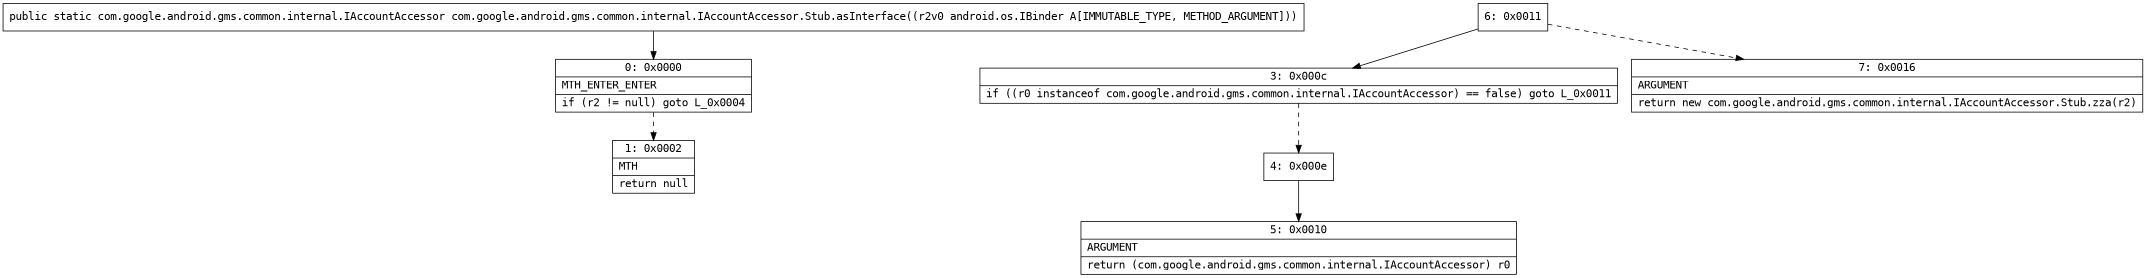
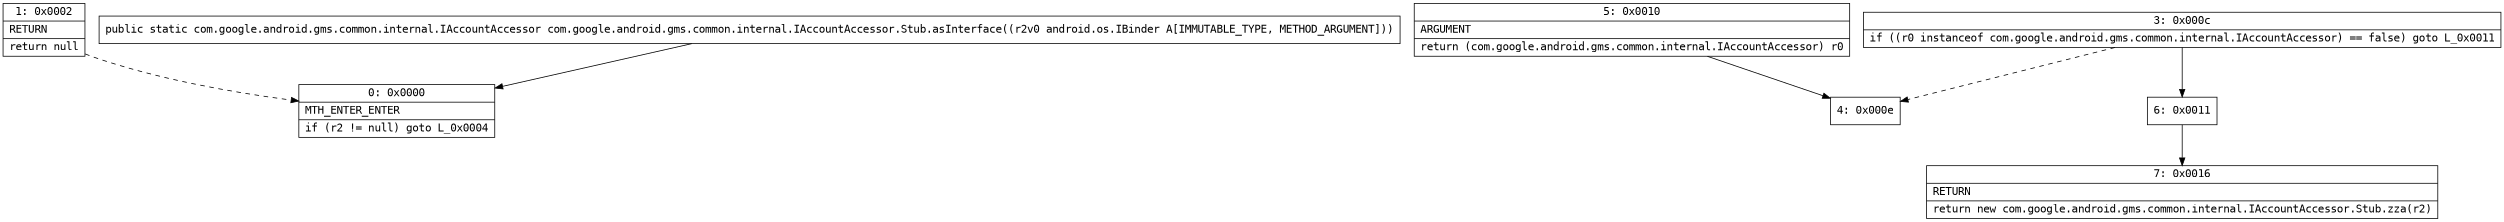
(1642, 41) -> (2182, 141)
(1419, 47) -> (2182, 68)
(1663, 85) -> (1952, 192)
(654, 122) -> (187, 82)
(628, 166) -> (28, 29)
(1299, 197) -> (1765, 76)
